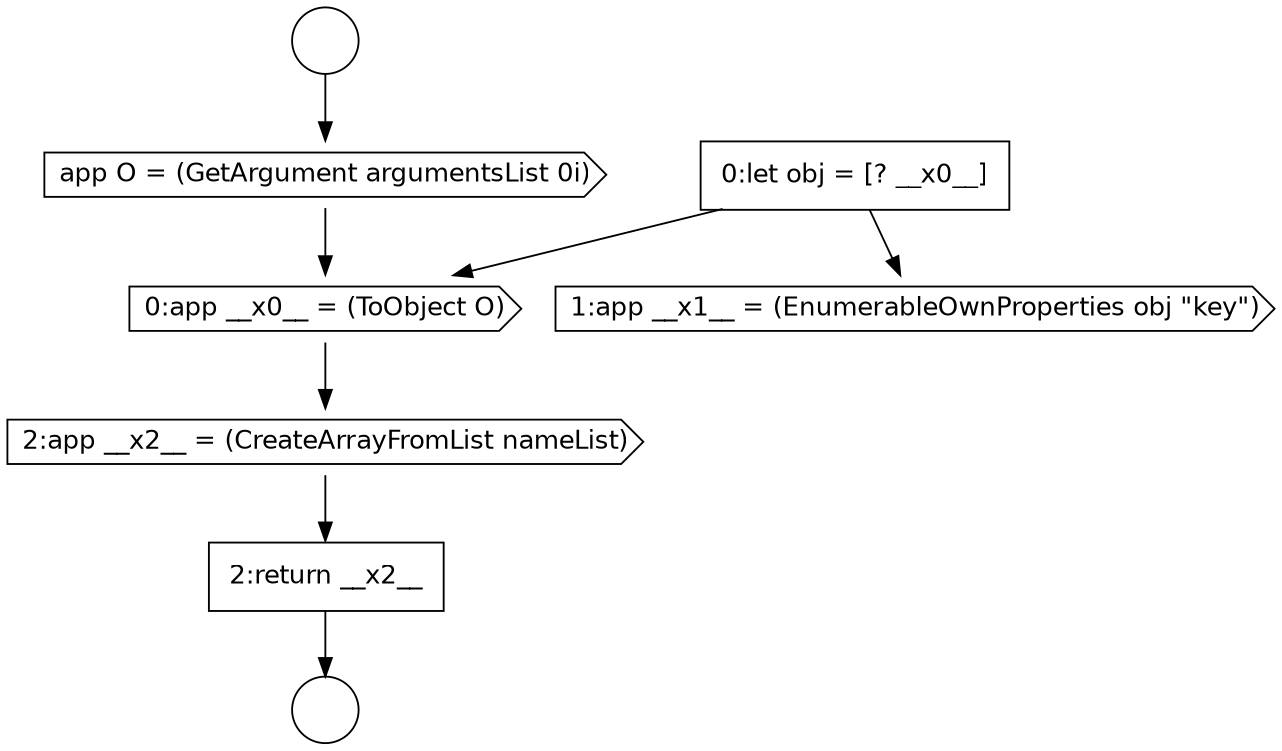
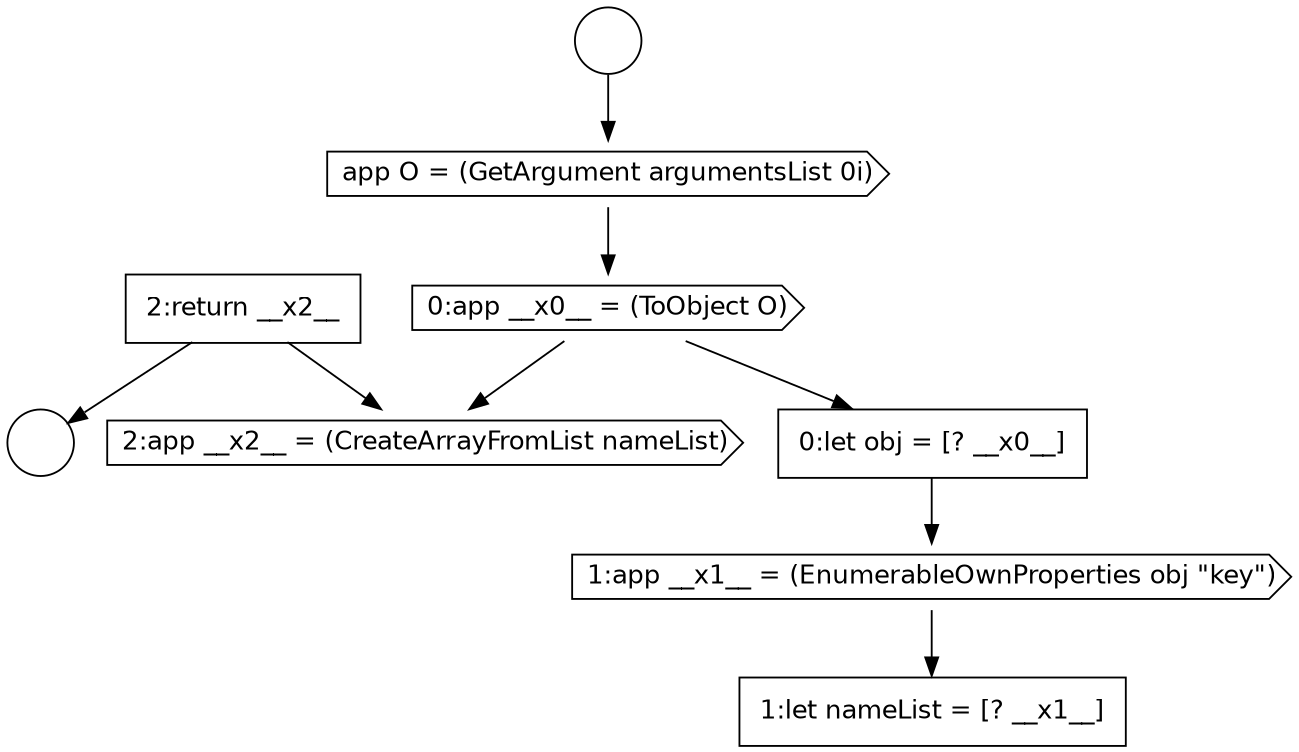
(597, 240) -> (760, 371)
(325, 499) -> (327, 370)
none -> (932, 711)
